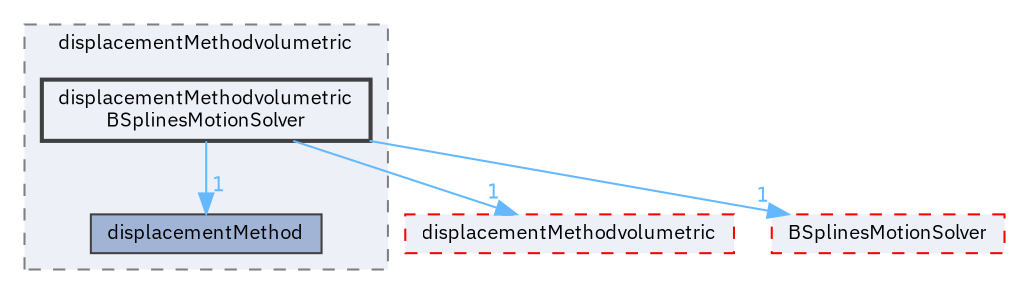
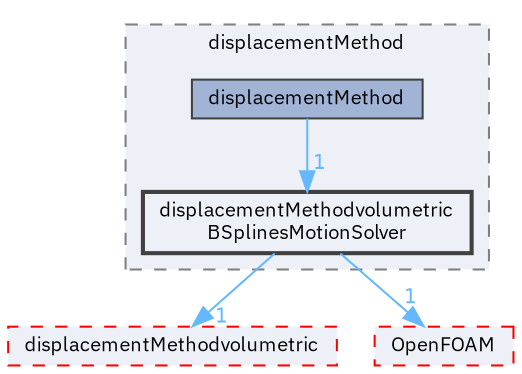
(206, 44) -> (307, 44)
(206, 167) -> (307, 145)
(888, 234) -> (444, 346)
